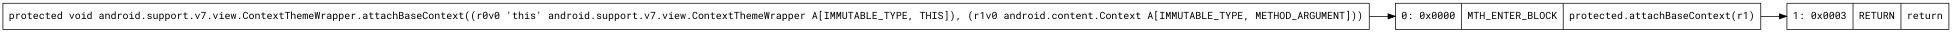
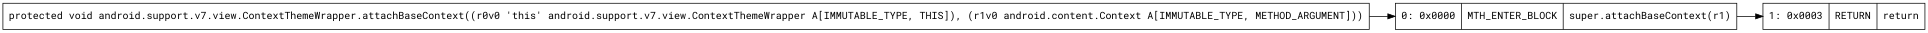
(1662, 16) -> (1650, 16)
